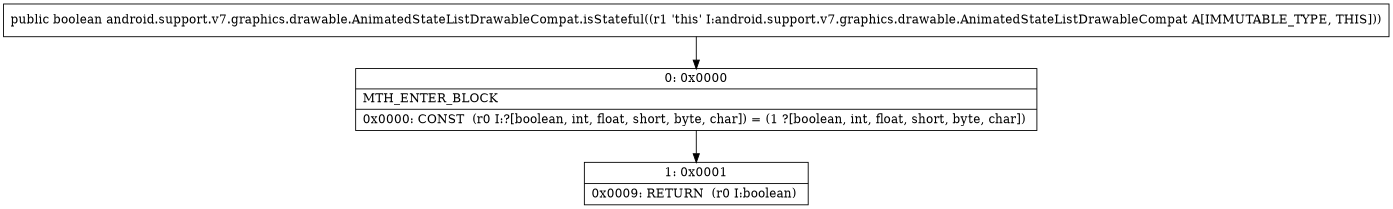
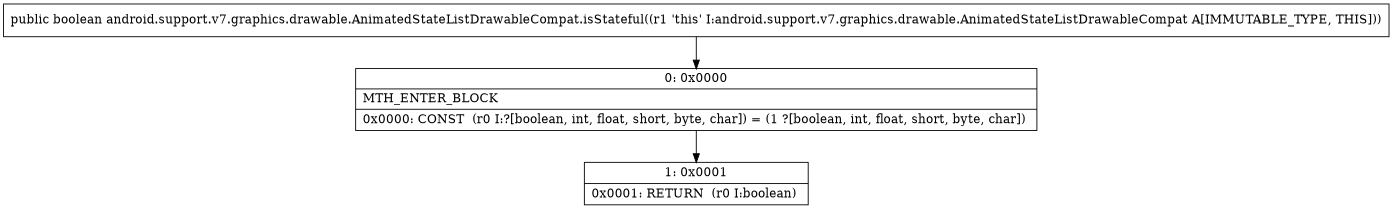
(696, 194) -> (696, 194)
